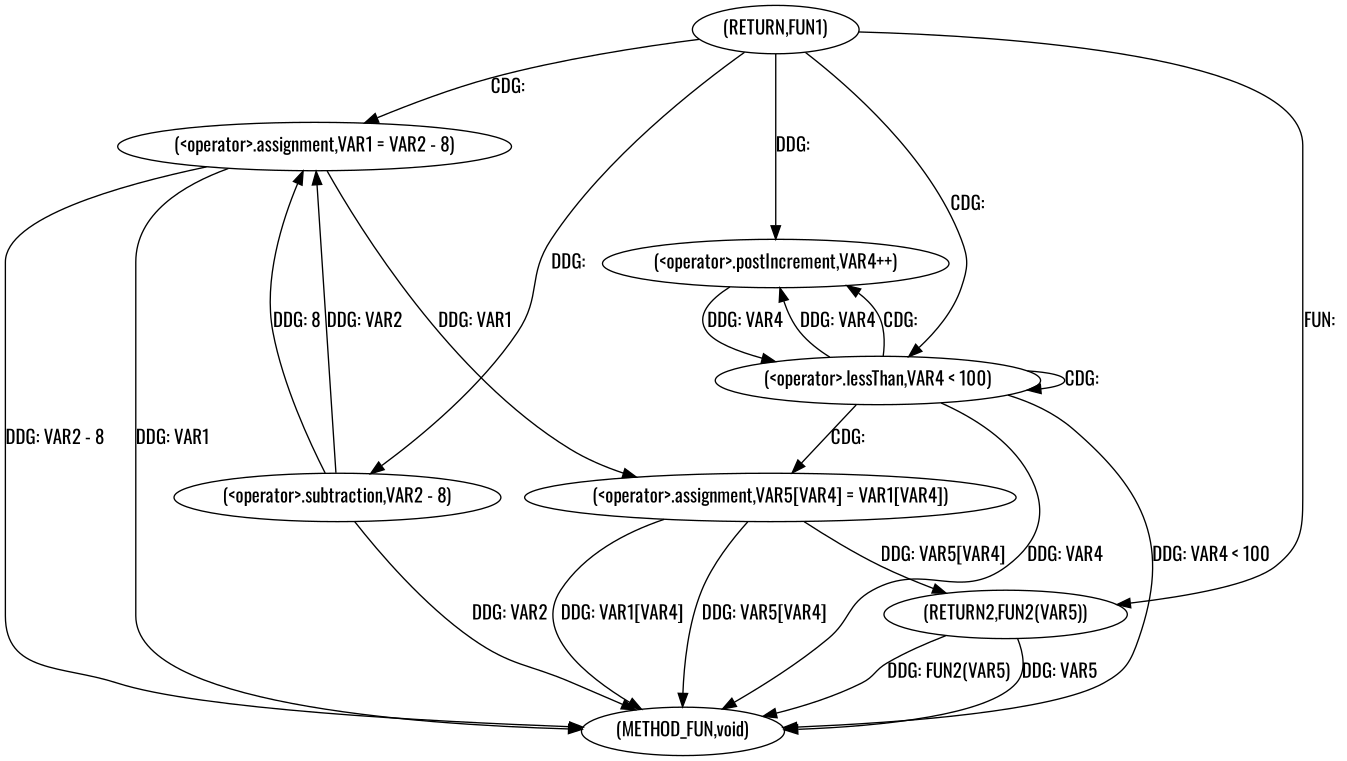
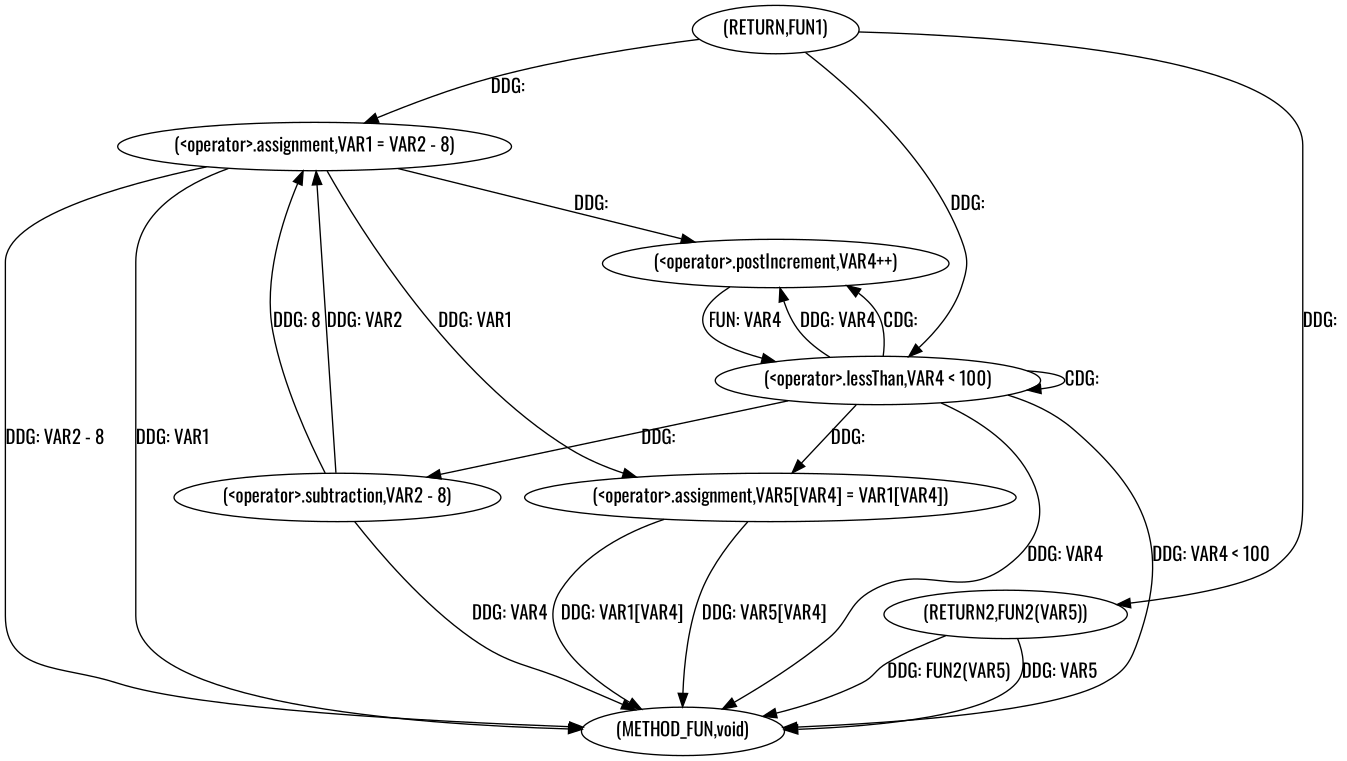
(510, 88) -> (510, 88)
(776, 140) -> (540, 204)
(970, 205) -> (970, 205)
(546, 248) -> (614, 438)
(745, 322) -> (745, 322)
(1322, 322) -> (1322, 322)
(850, 439) -> (850, 439)
(867, 559) -> none
(510, 614) -> (510, 614)
